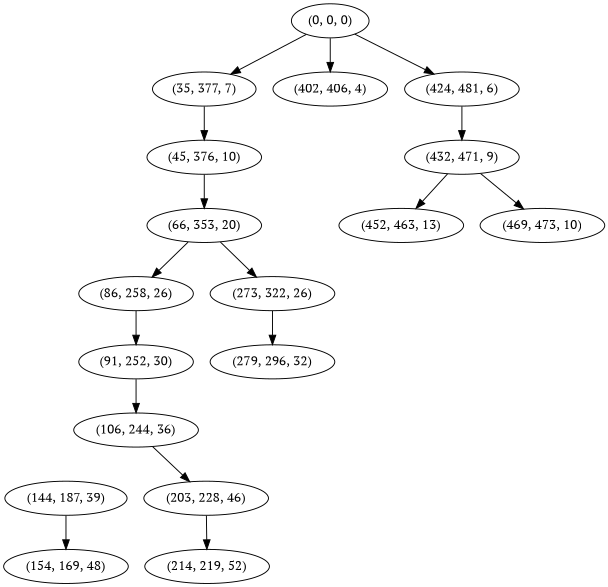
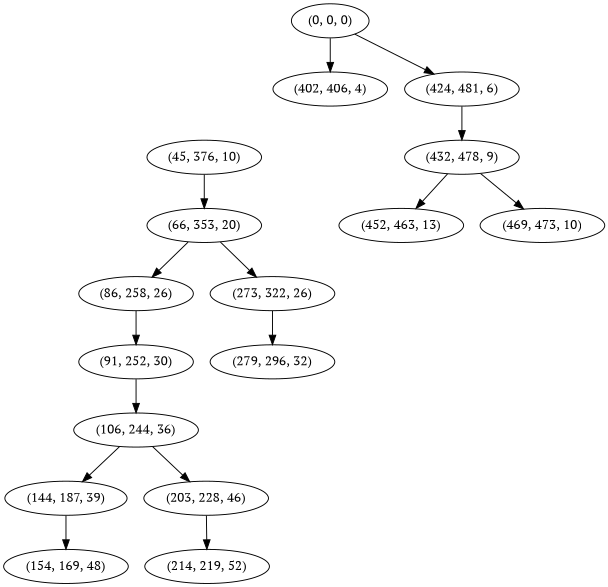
(204, 89) -> none
(462, 157) -> (462, 157)
none -> (104, 461)
